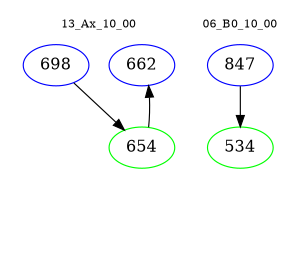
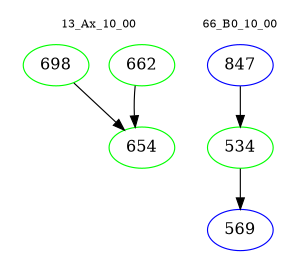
(240, 25) -> (240, 25)
(56, 65) -> (56, 65)
(142, 65) -> (142, 65)
(150, 112) -> (134, 101)
none -> (240, 230)
